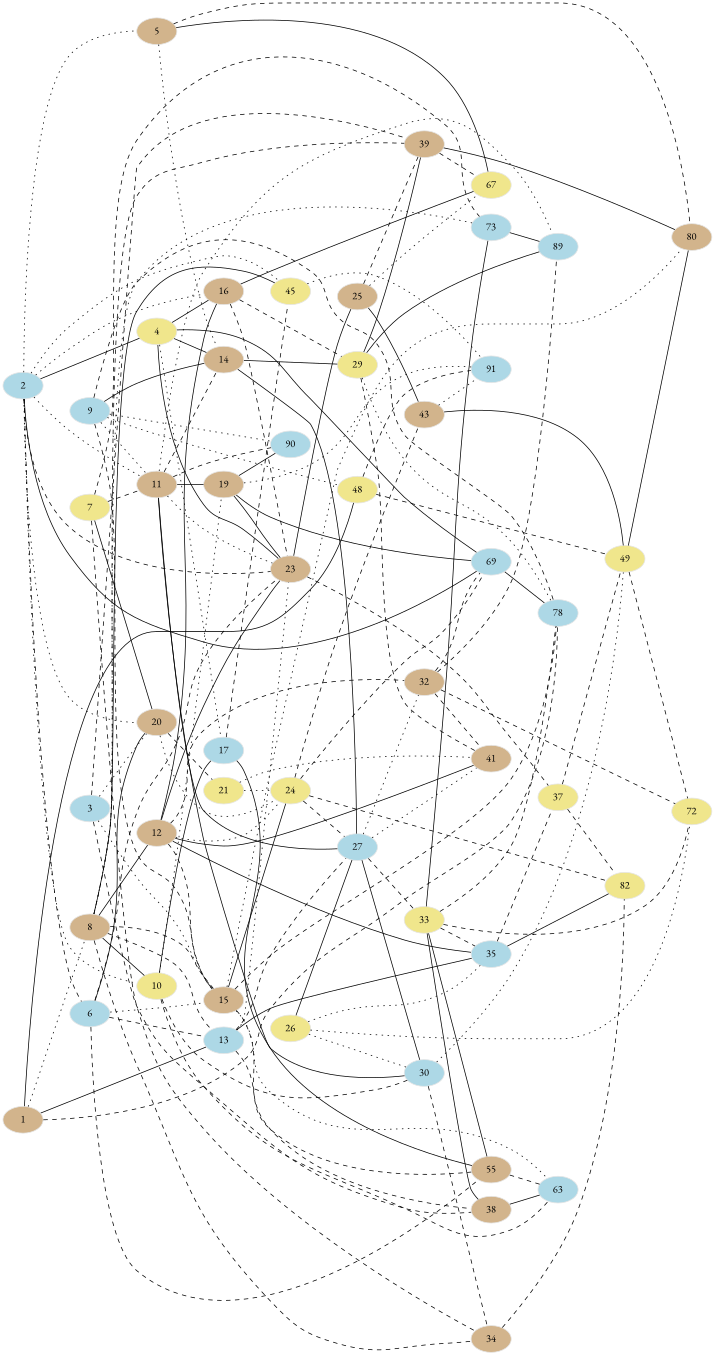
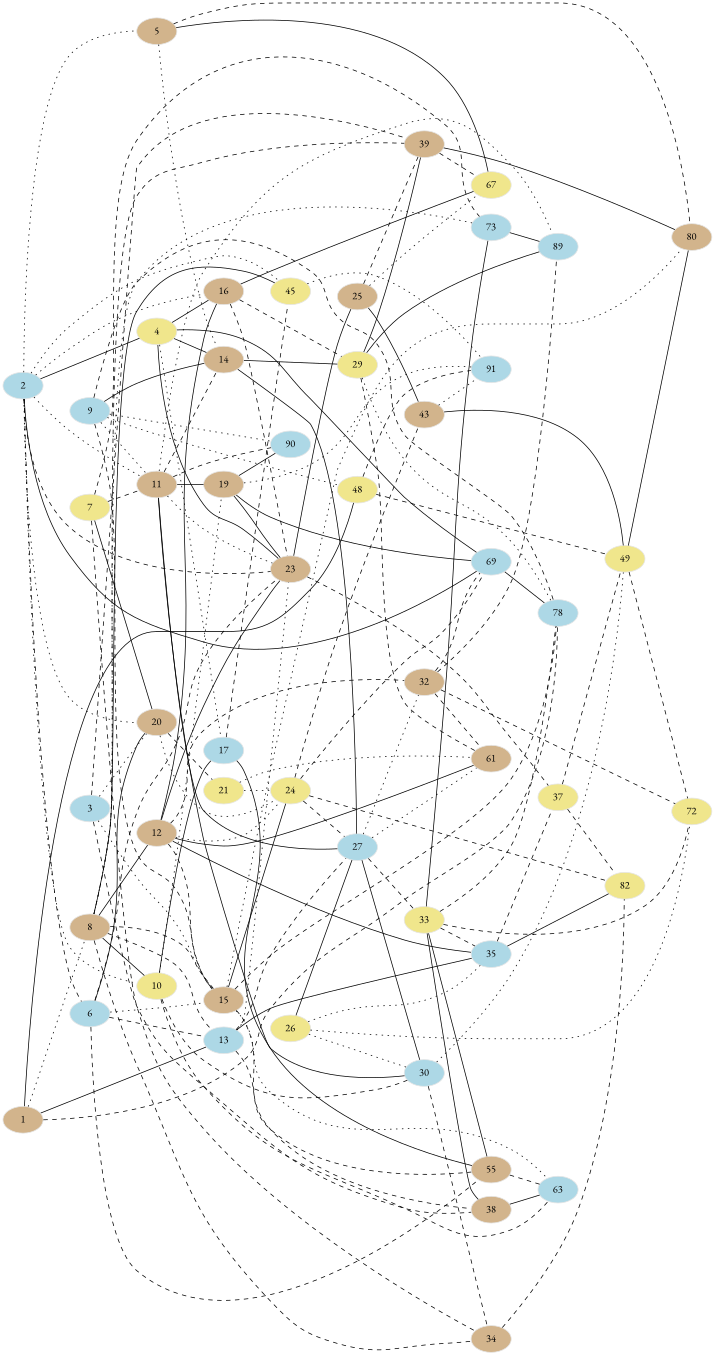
(491, 759) -> (491, 759)
